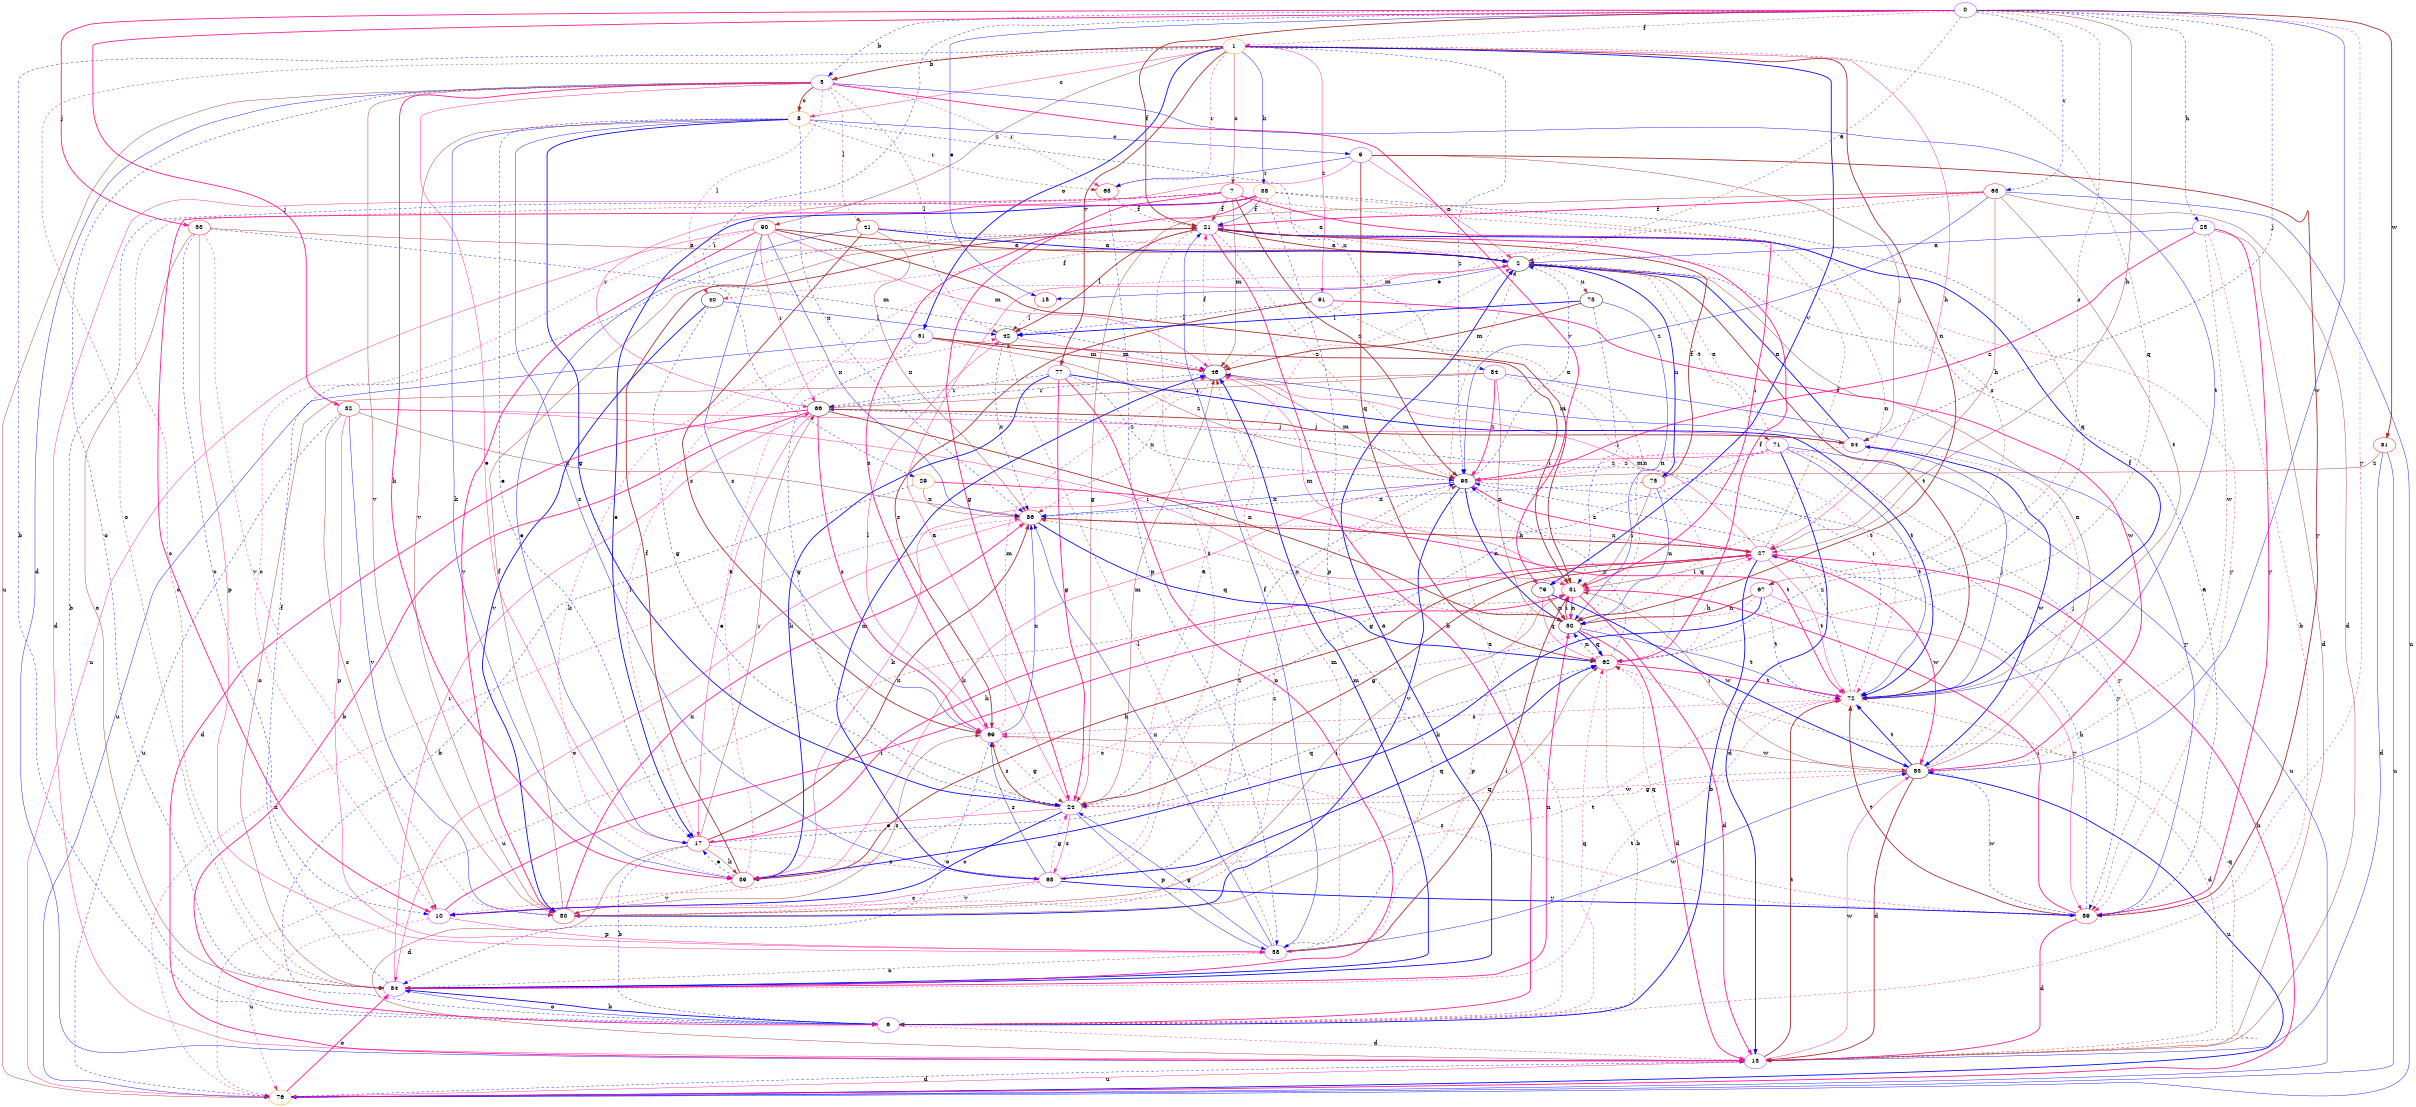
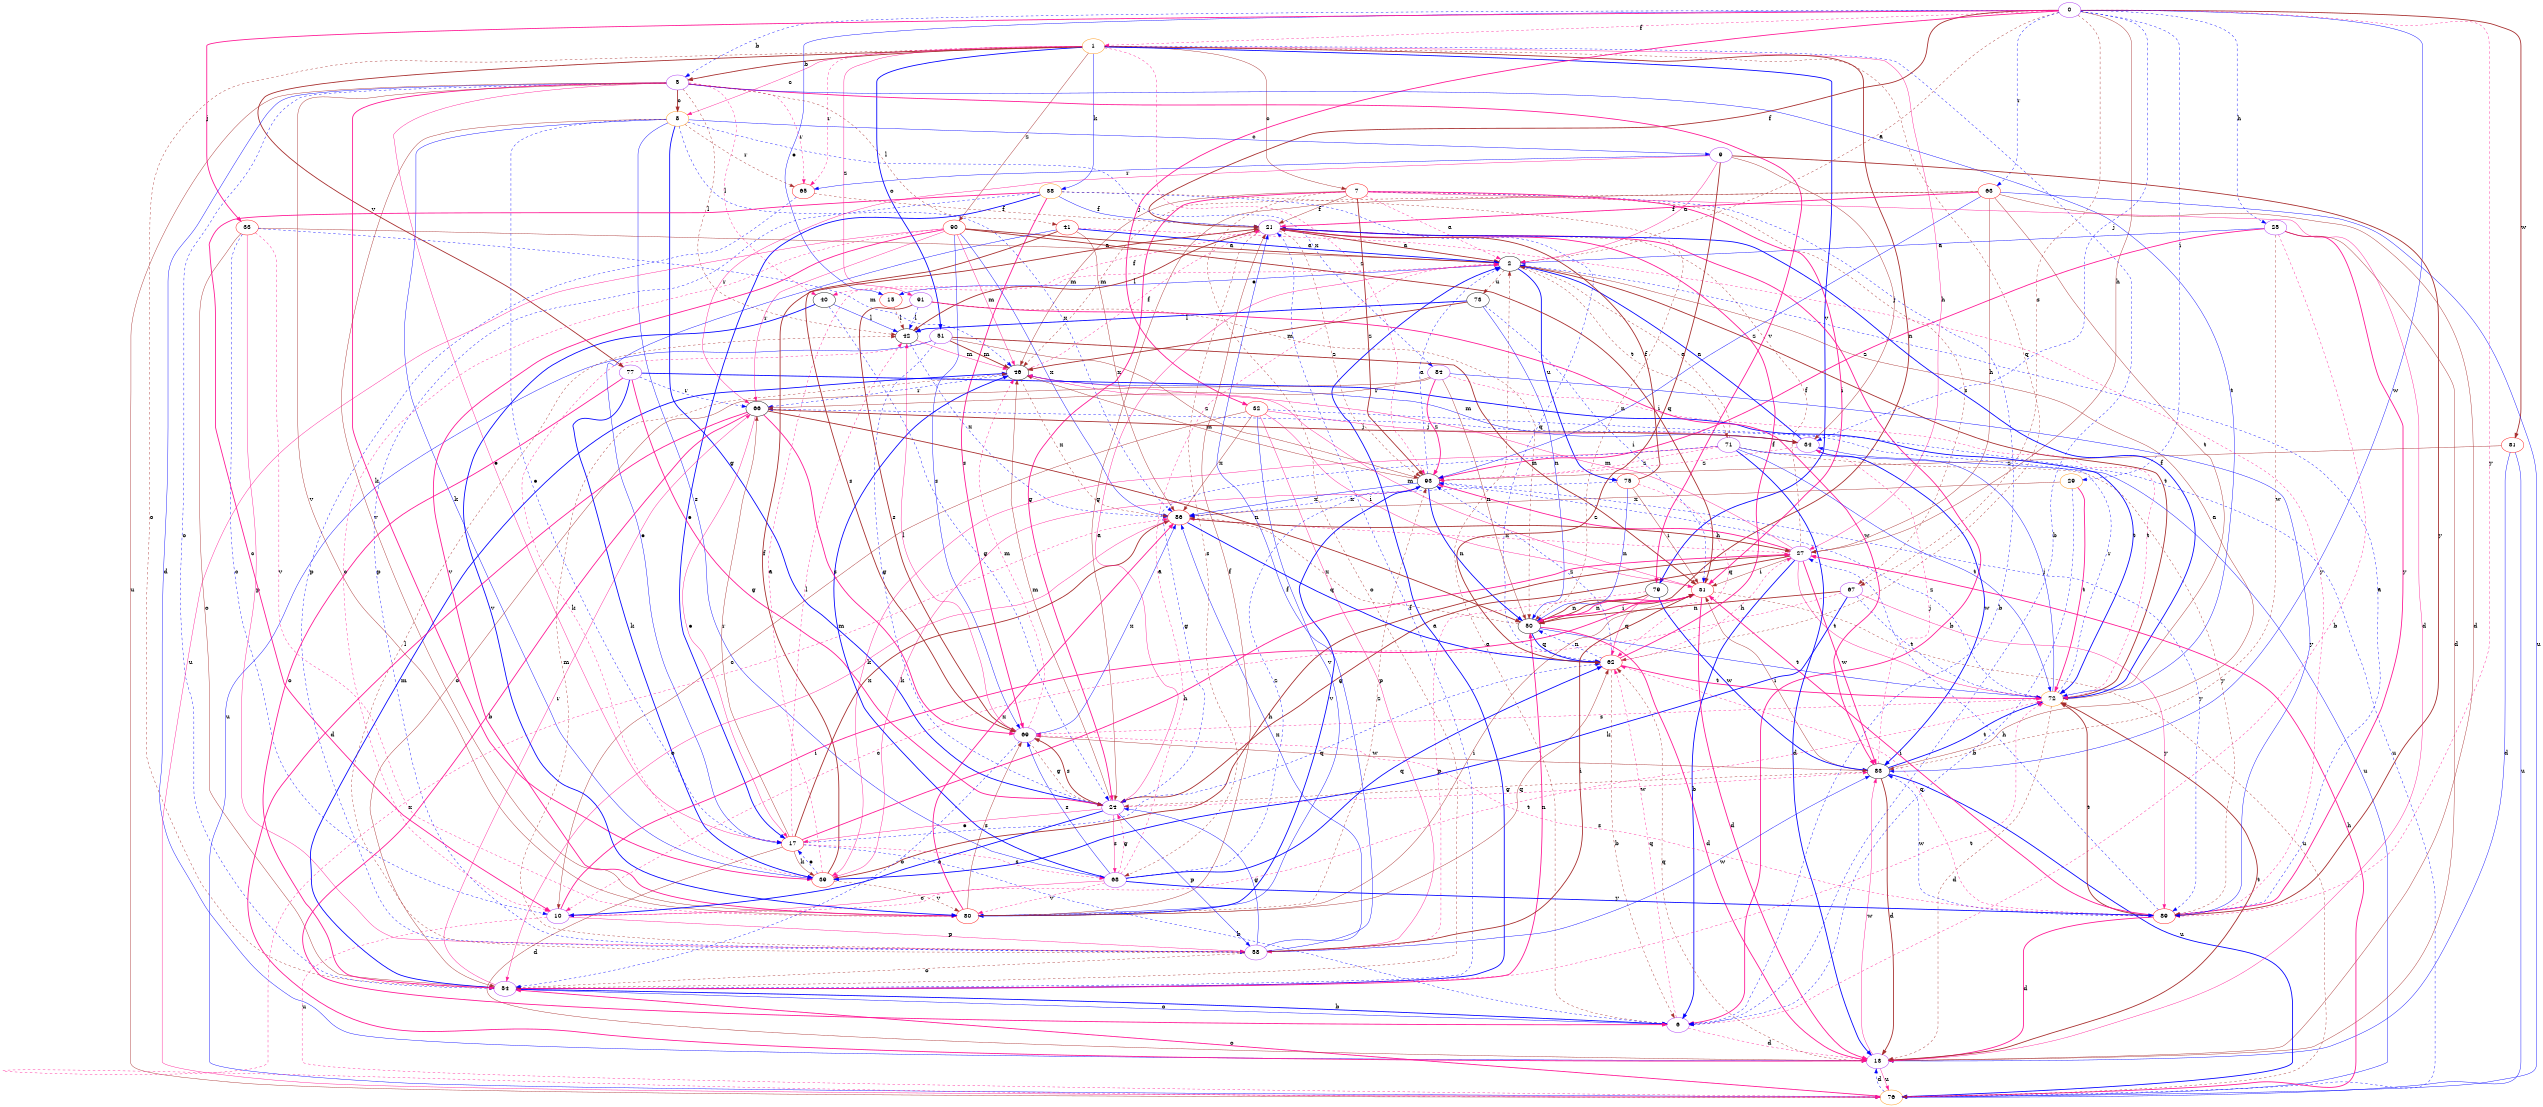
(1506, 138) -> (1287, 214)
(1243, 465) -> none
